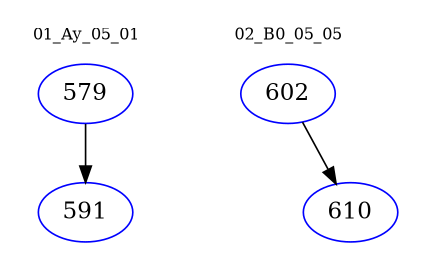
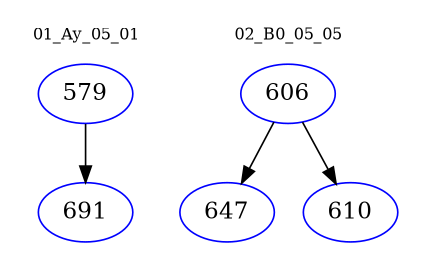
(288, 94) -> (288, 94)
(86, 212) -> (86, 212)
none -> (227, 212)
